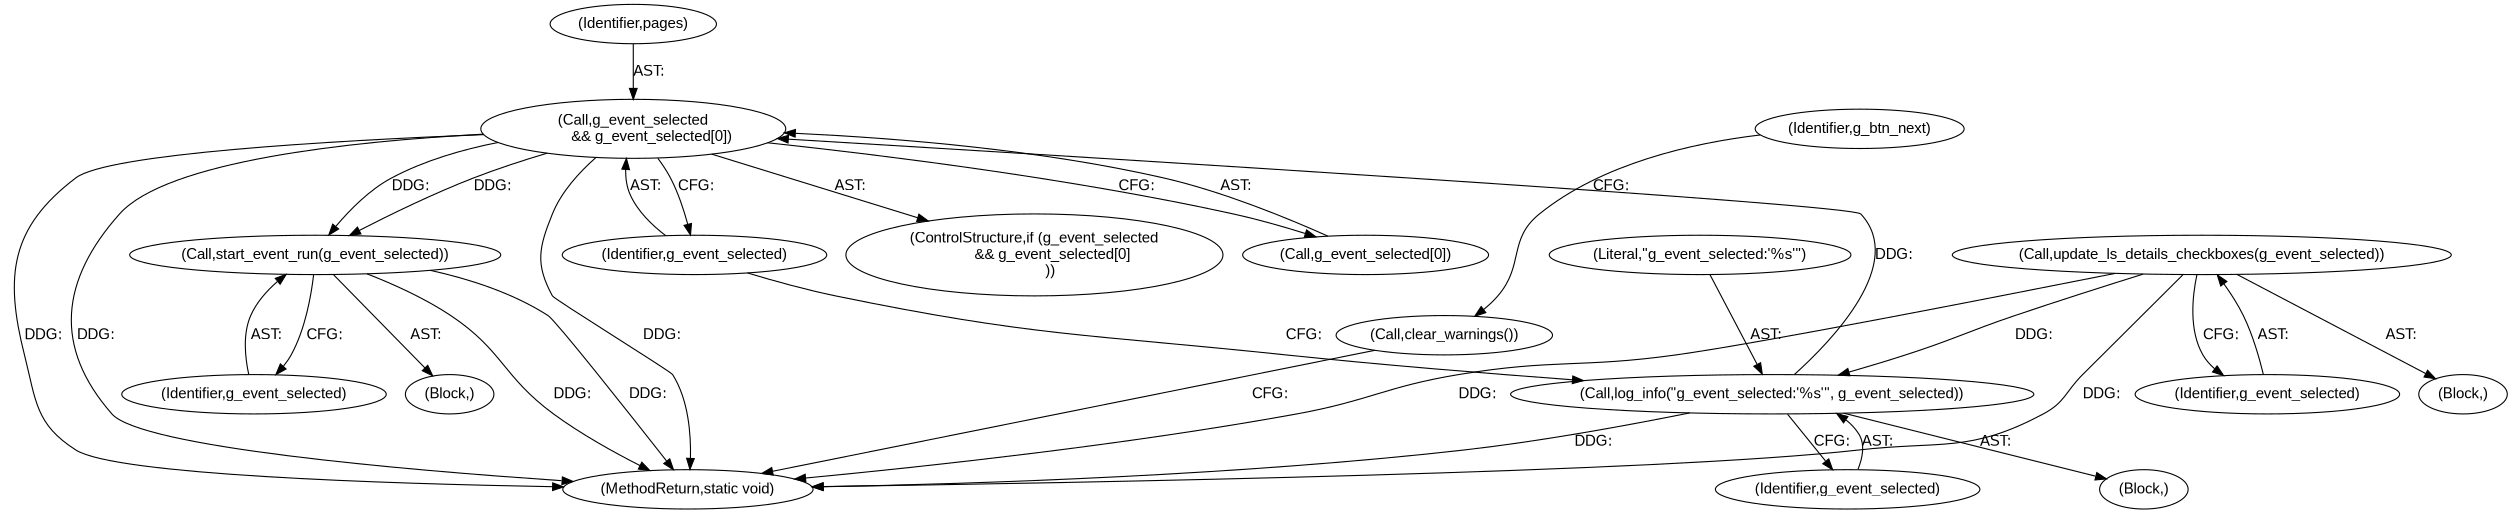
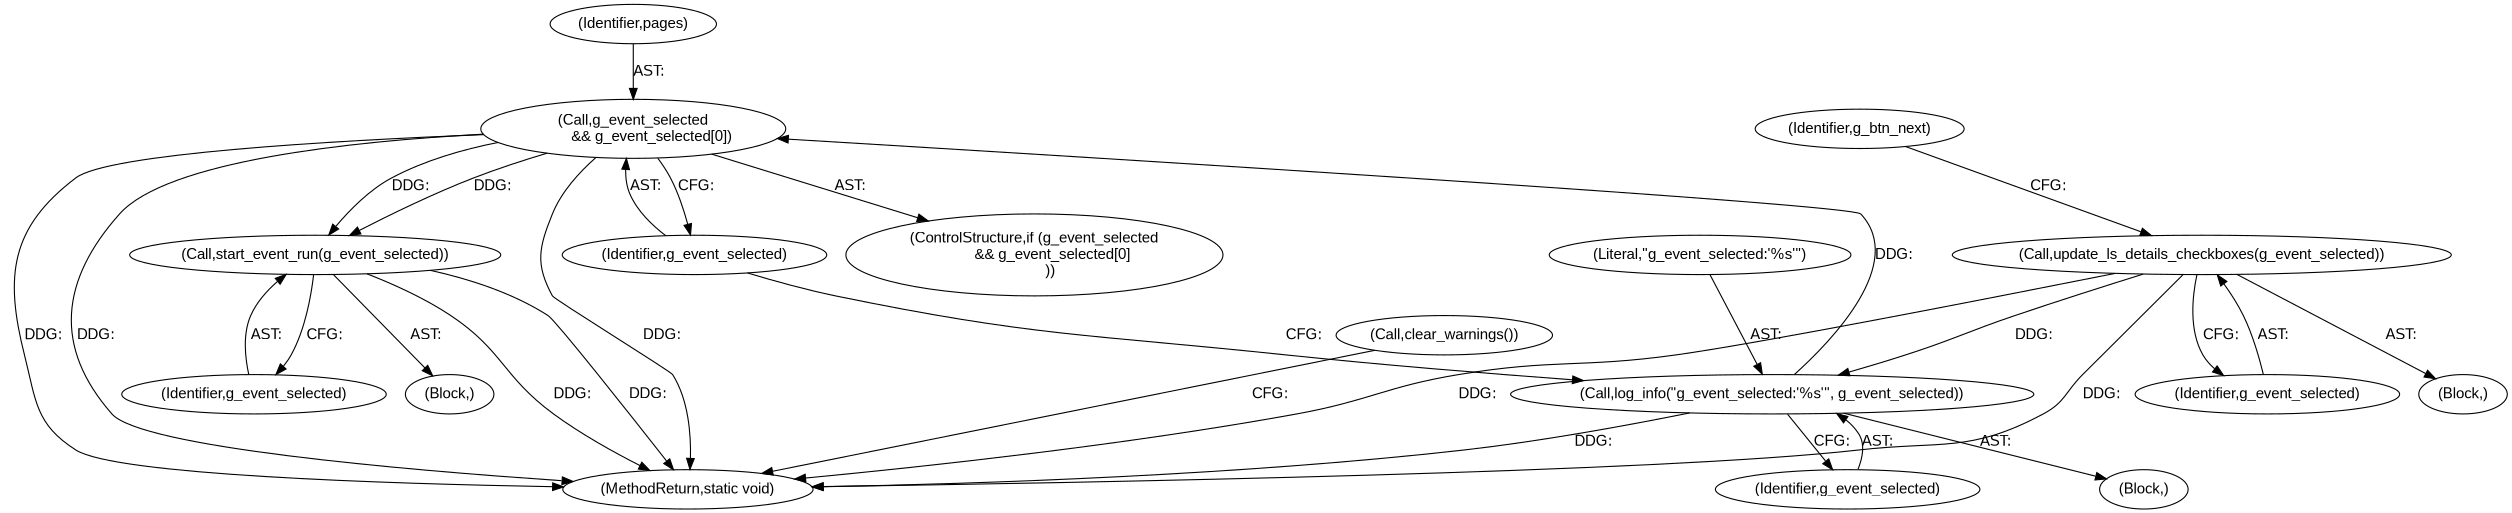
(1592, 181) -> (2023, 189)
(1366, 255) -> none
